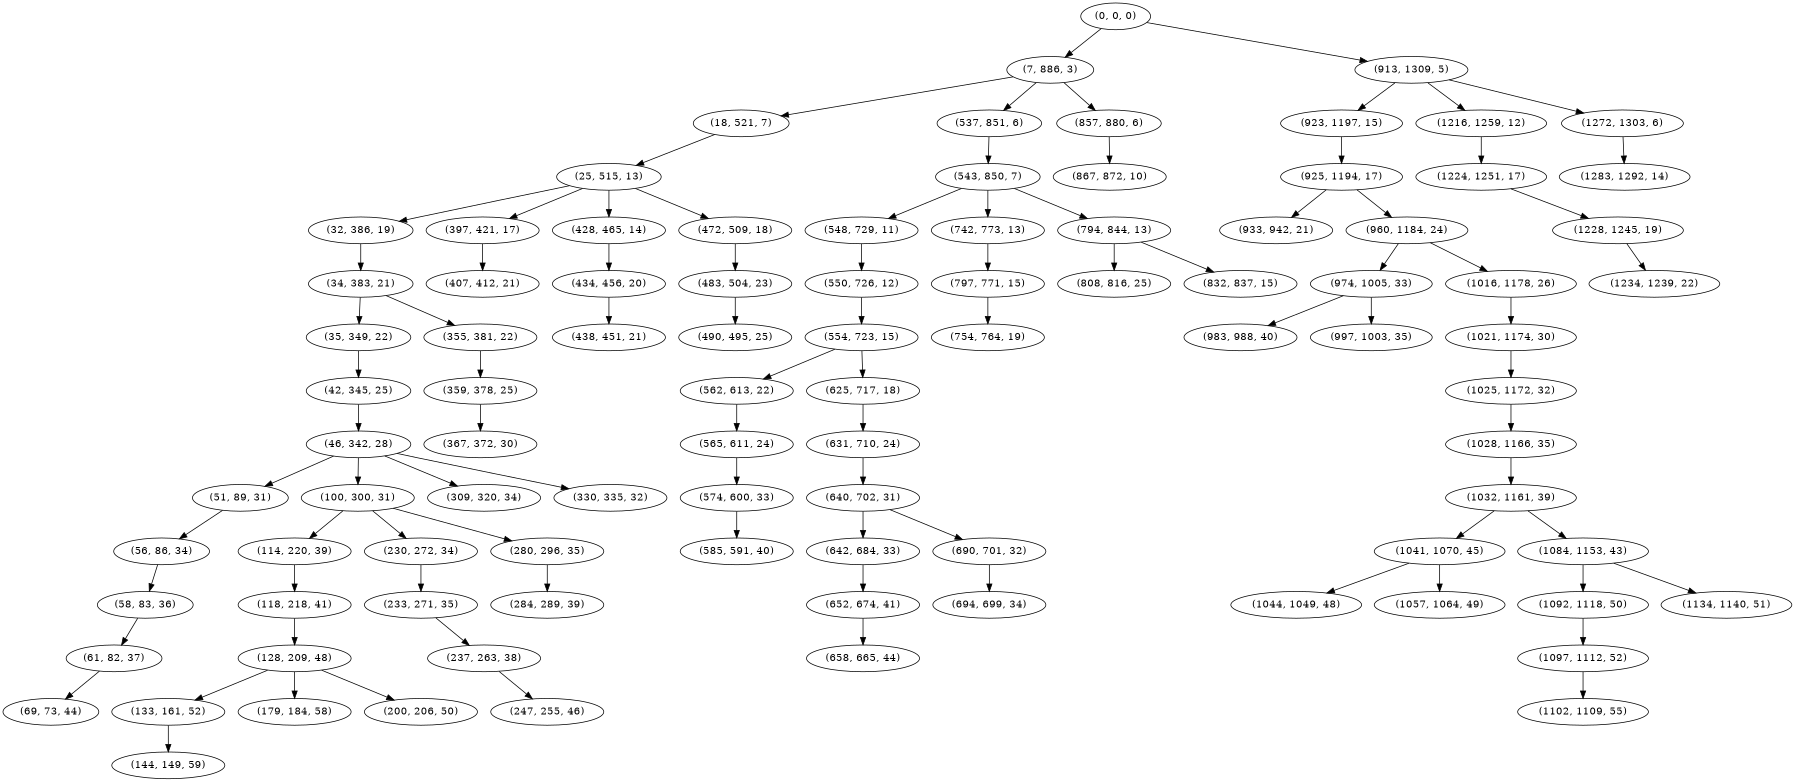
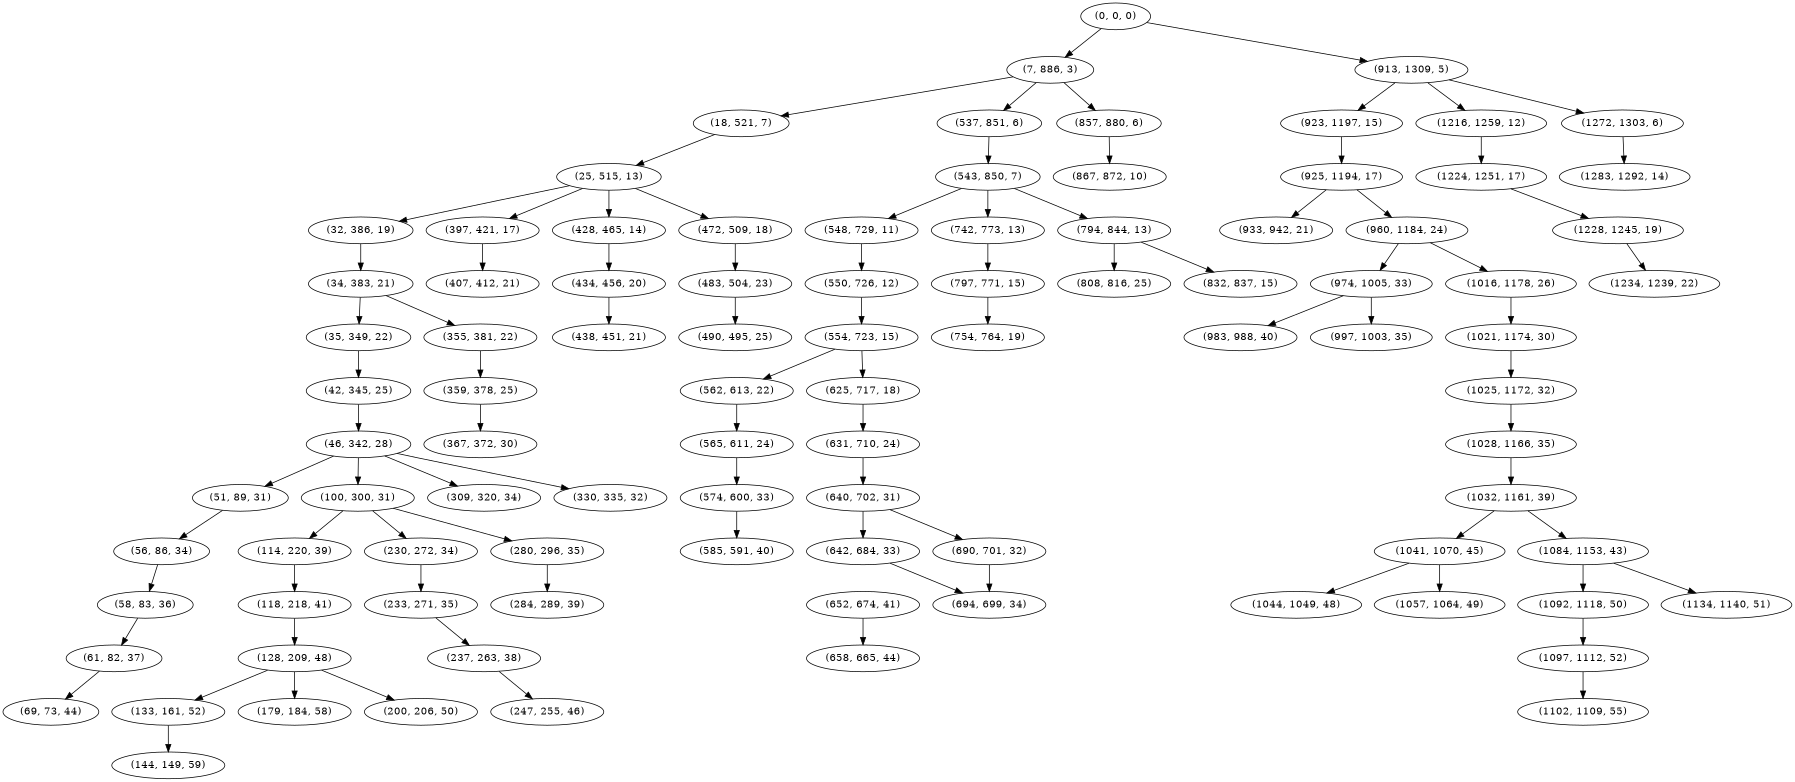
(863, 574) -> (923, 577)
